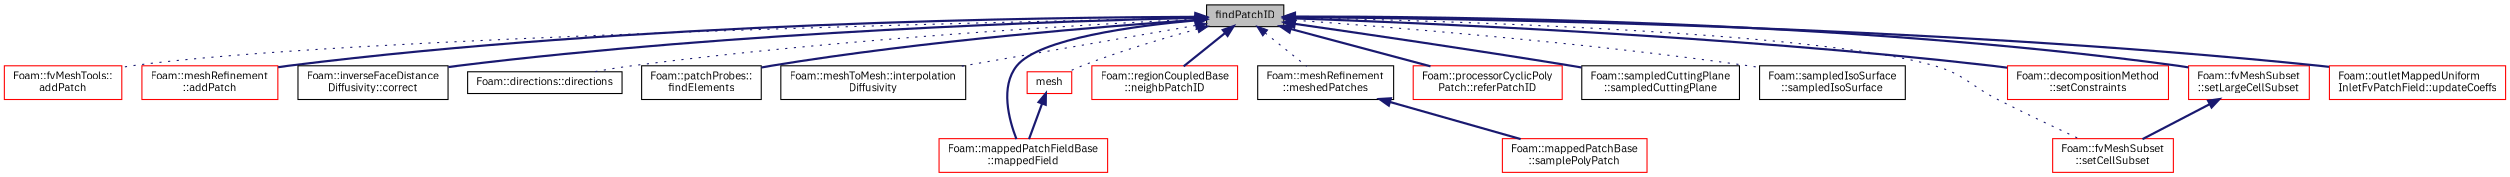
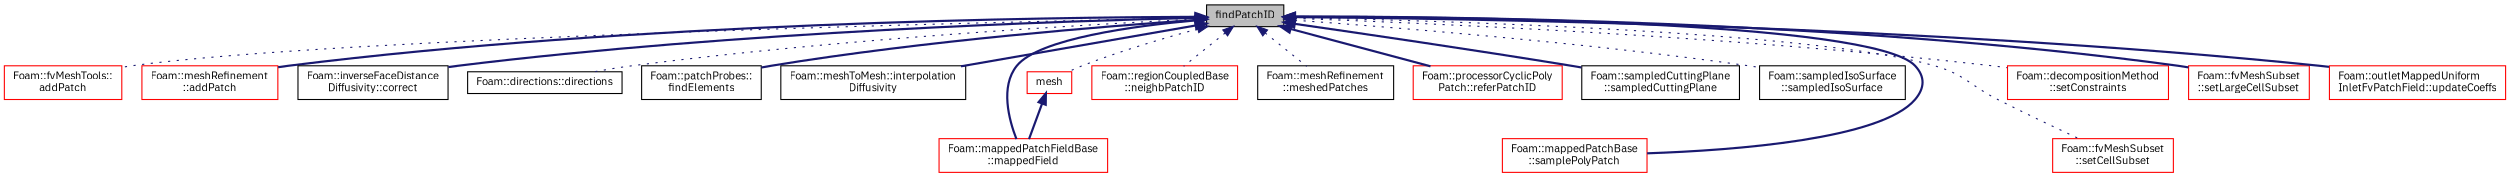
(1651, 36) -> (1651, 36)
(1078, 46) -> (1078, 46)
(1204, 50) -> (1204, 50)
(1455, 121) -> (1920, 74)
(2176, 122) -> none
